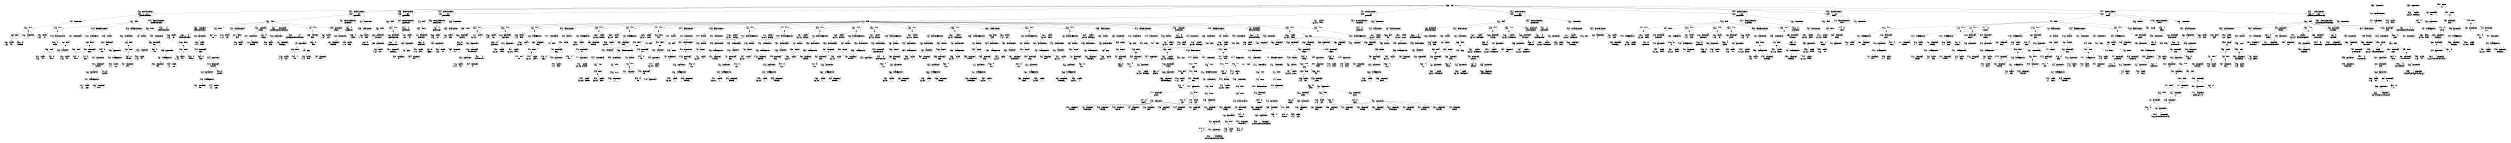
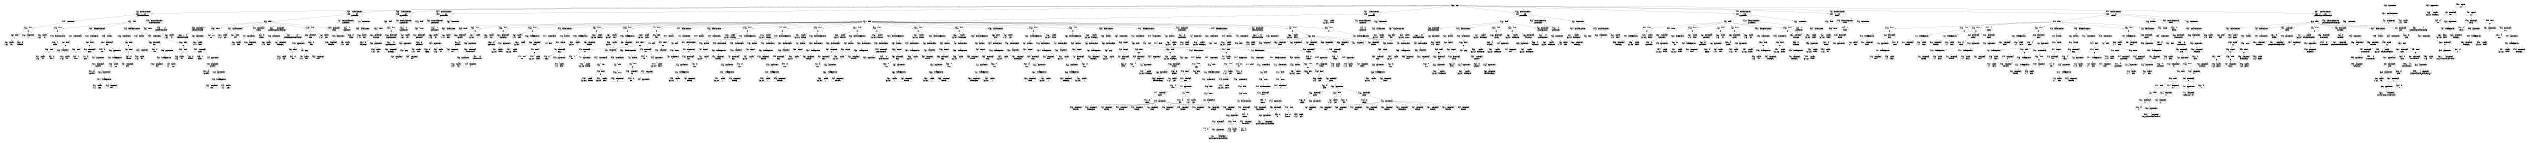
none -> (2399, 72)
